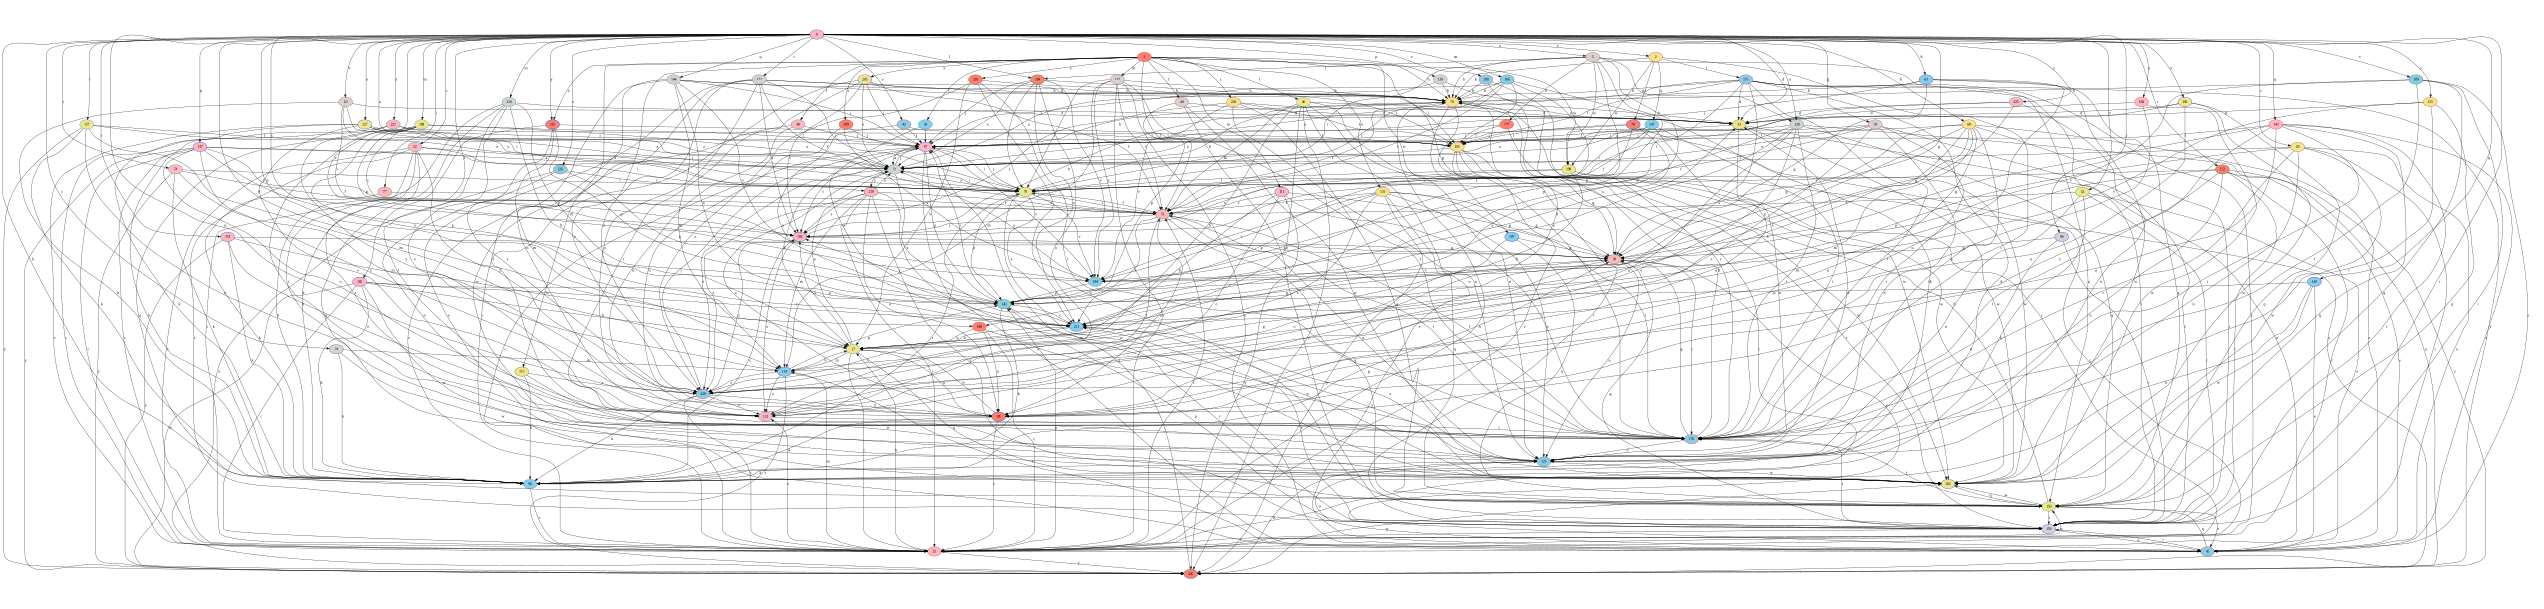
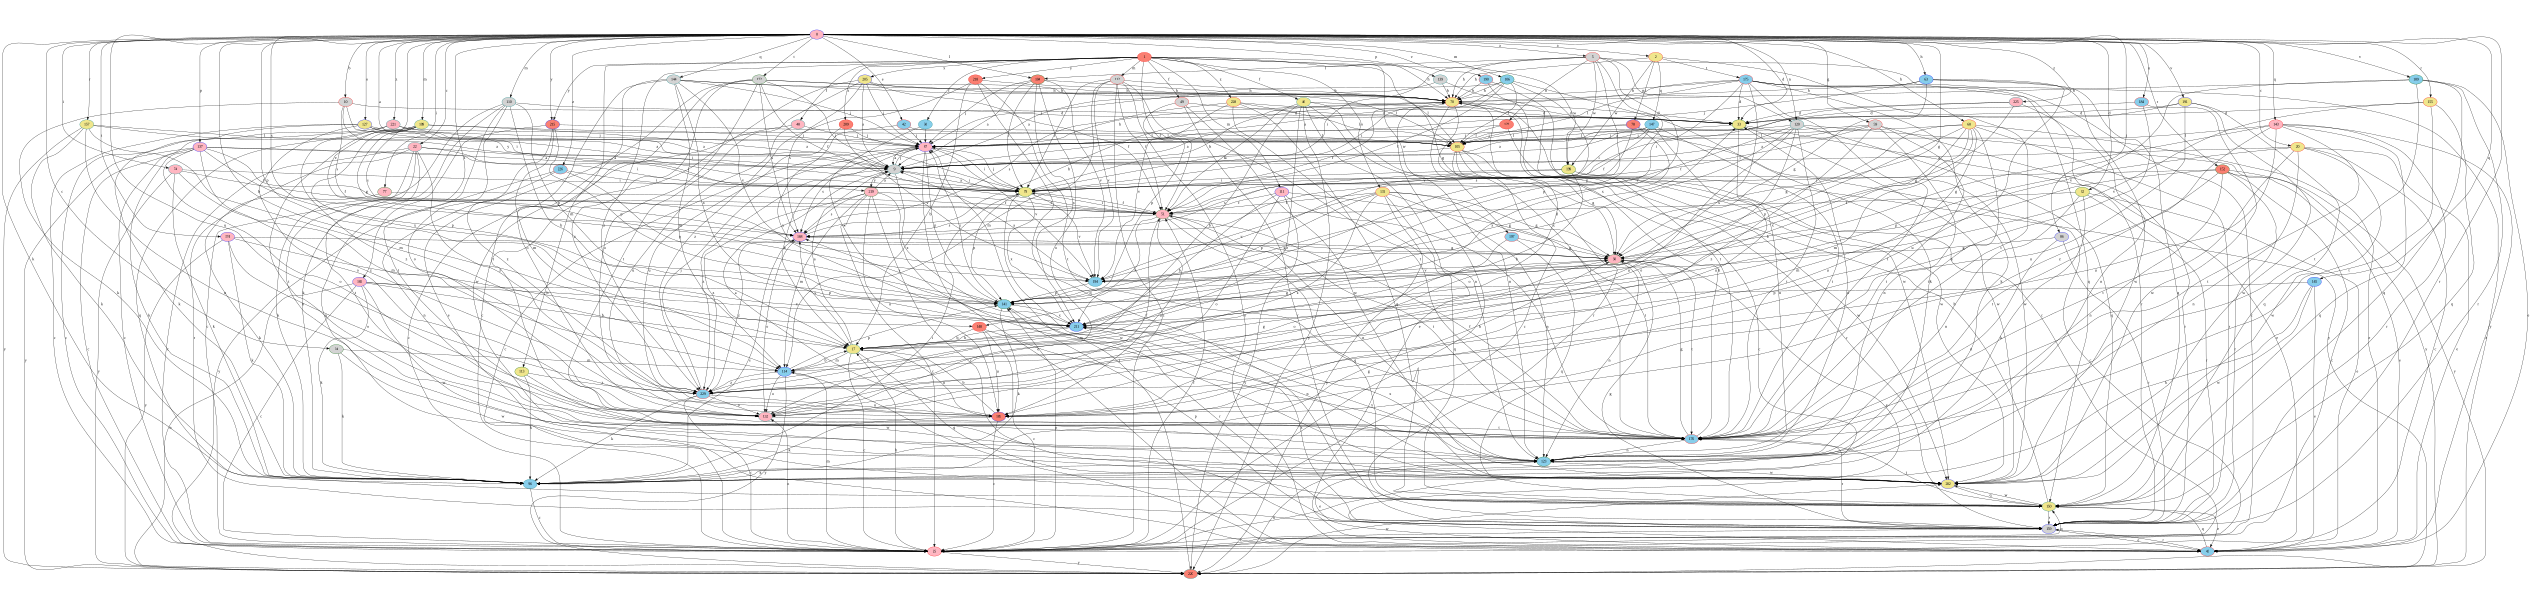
(2142, 102) -> (2142, 102)
(1512, 237) -> (1512, 237)
